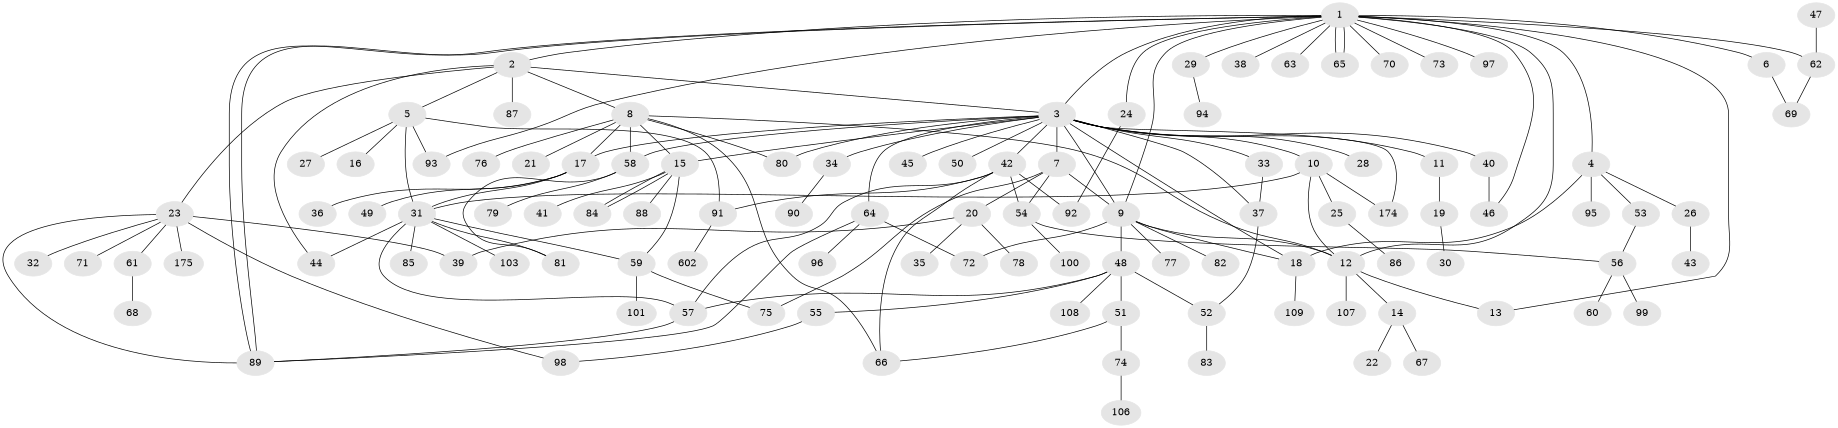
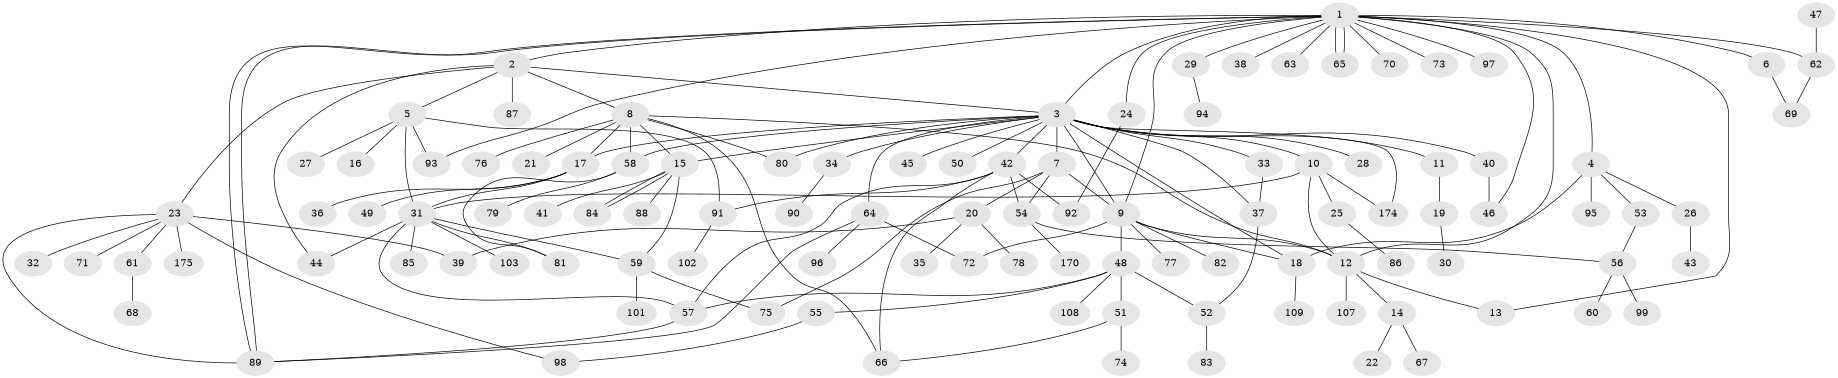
(688, 264) -> (688, 264)
(1070, 264) -> (1070, 264)
(1121, 413) -> none
